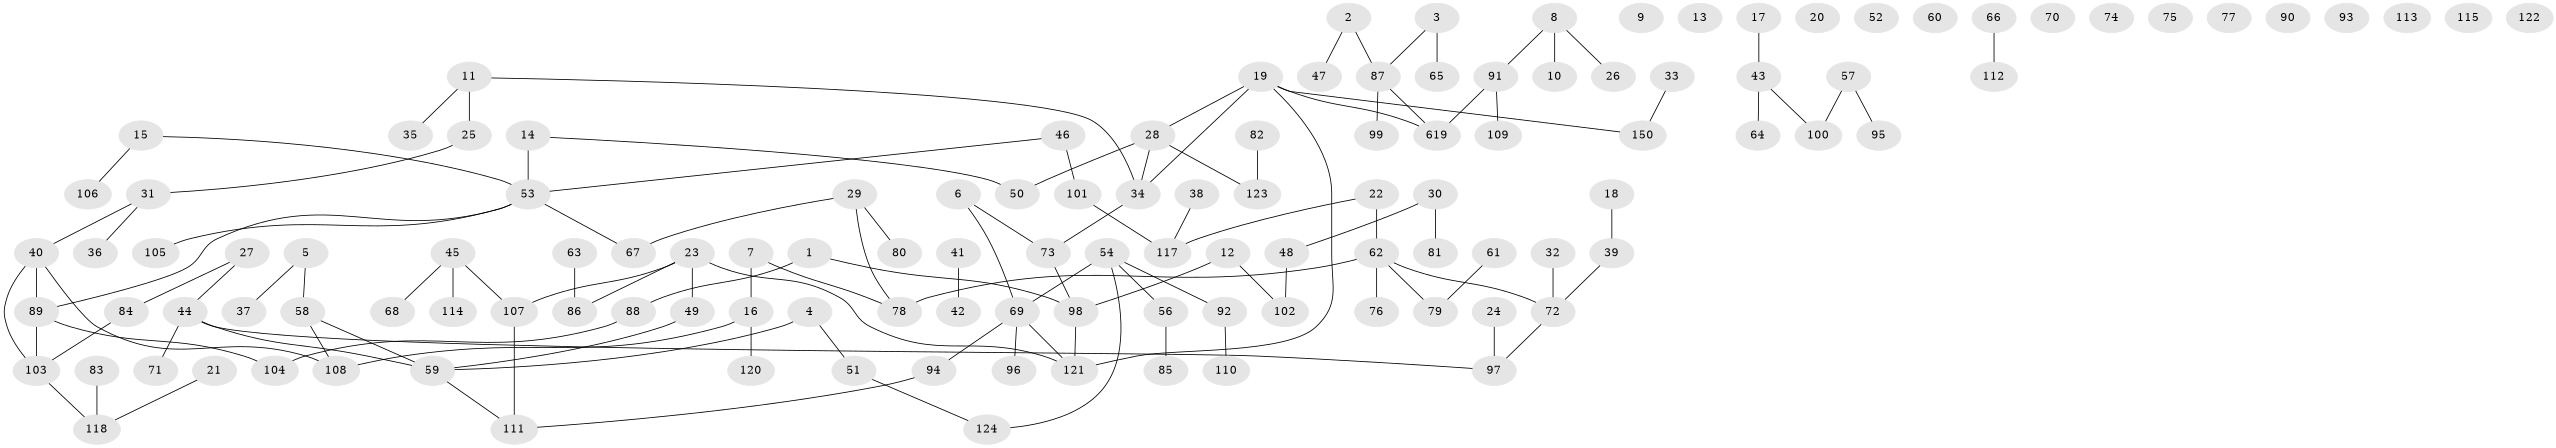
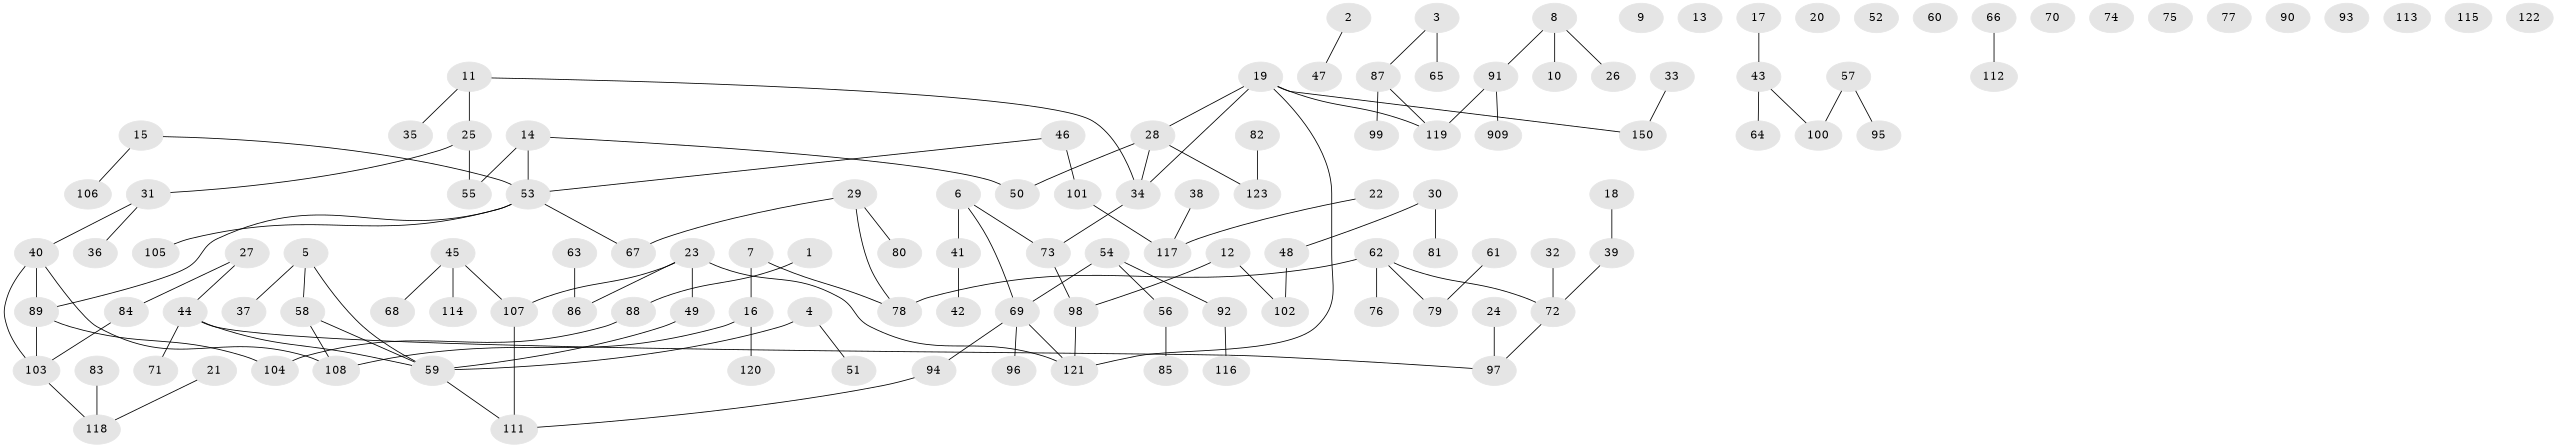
(1364, 47) -> none
(1437, 136) -> (1437, 136)
(1498, 136) -> (1498, 136)
none -> (469, 194)
none -> (959, 224)
(1377, 226) -> none
(945, 278) -> none
none -> (358, 322)
(1226, 371) -> (1226, 371)
(987, 430) -> none
